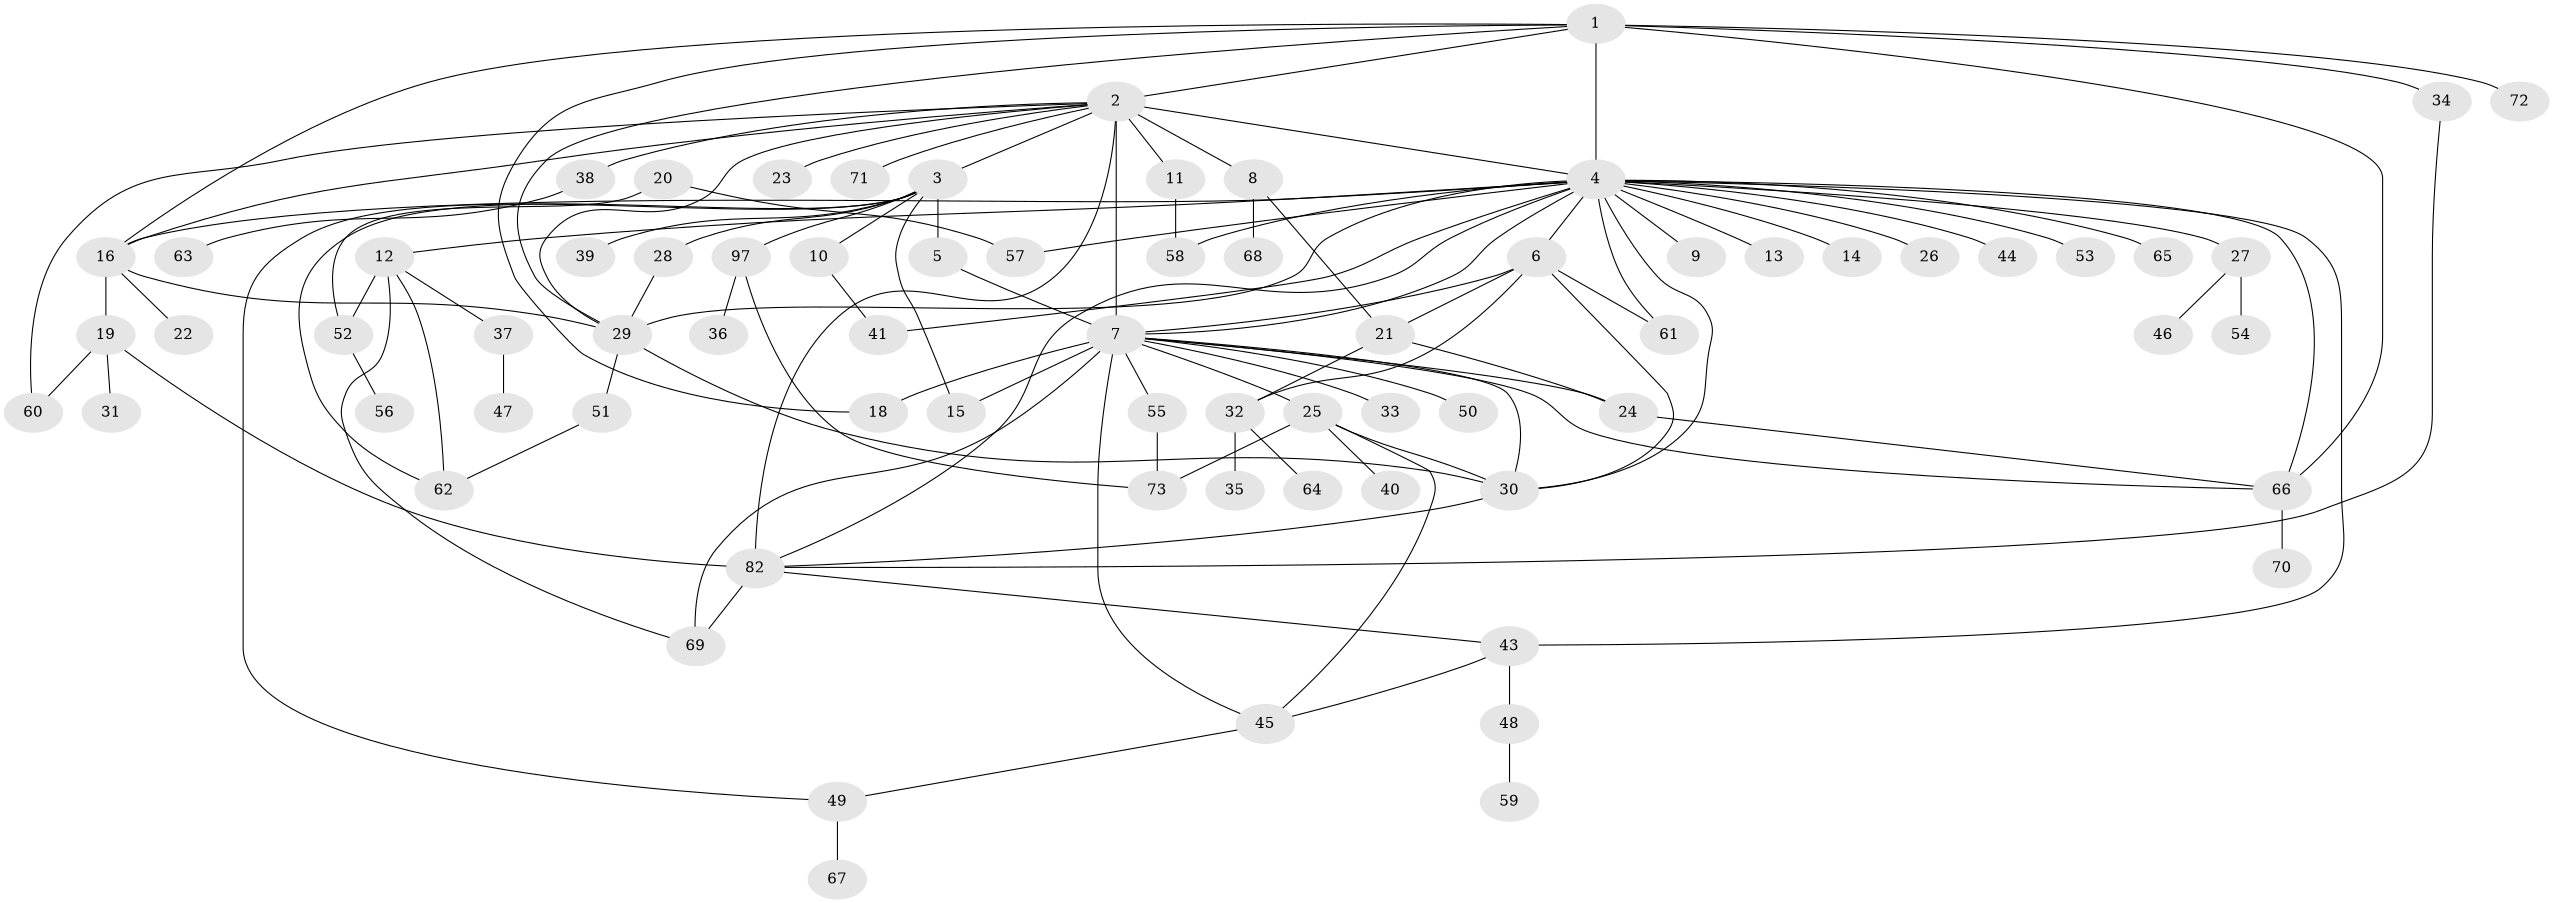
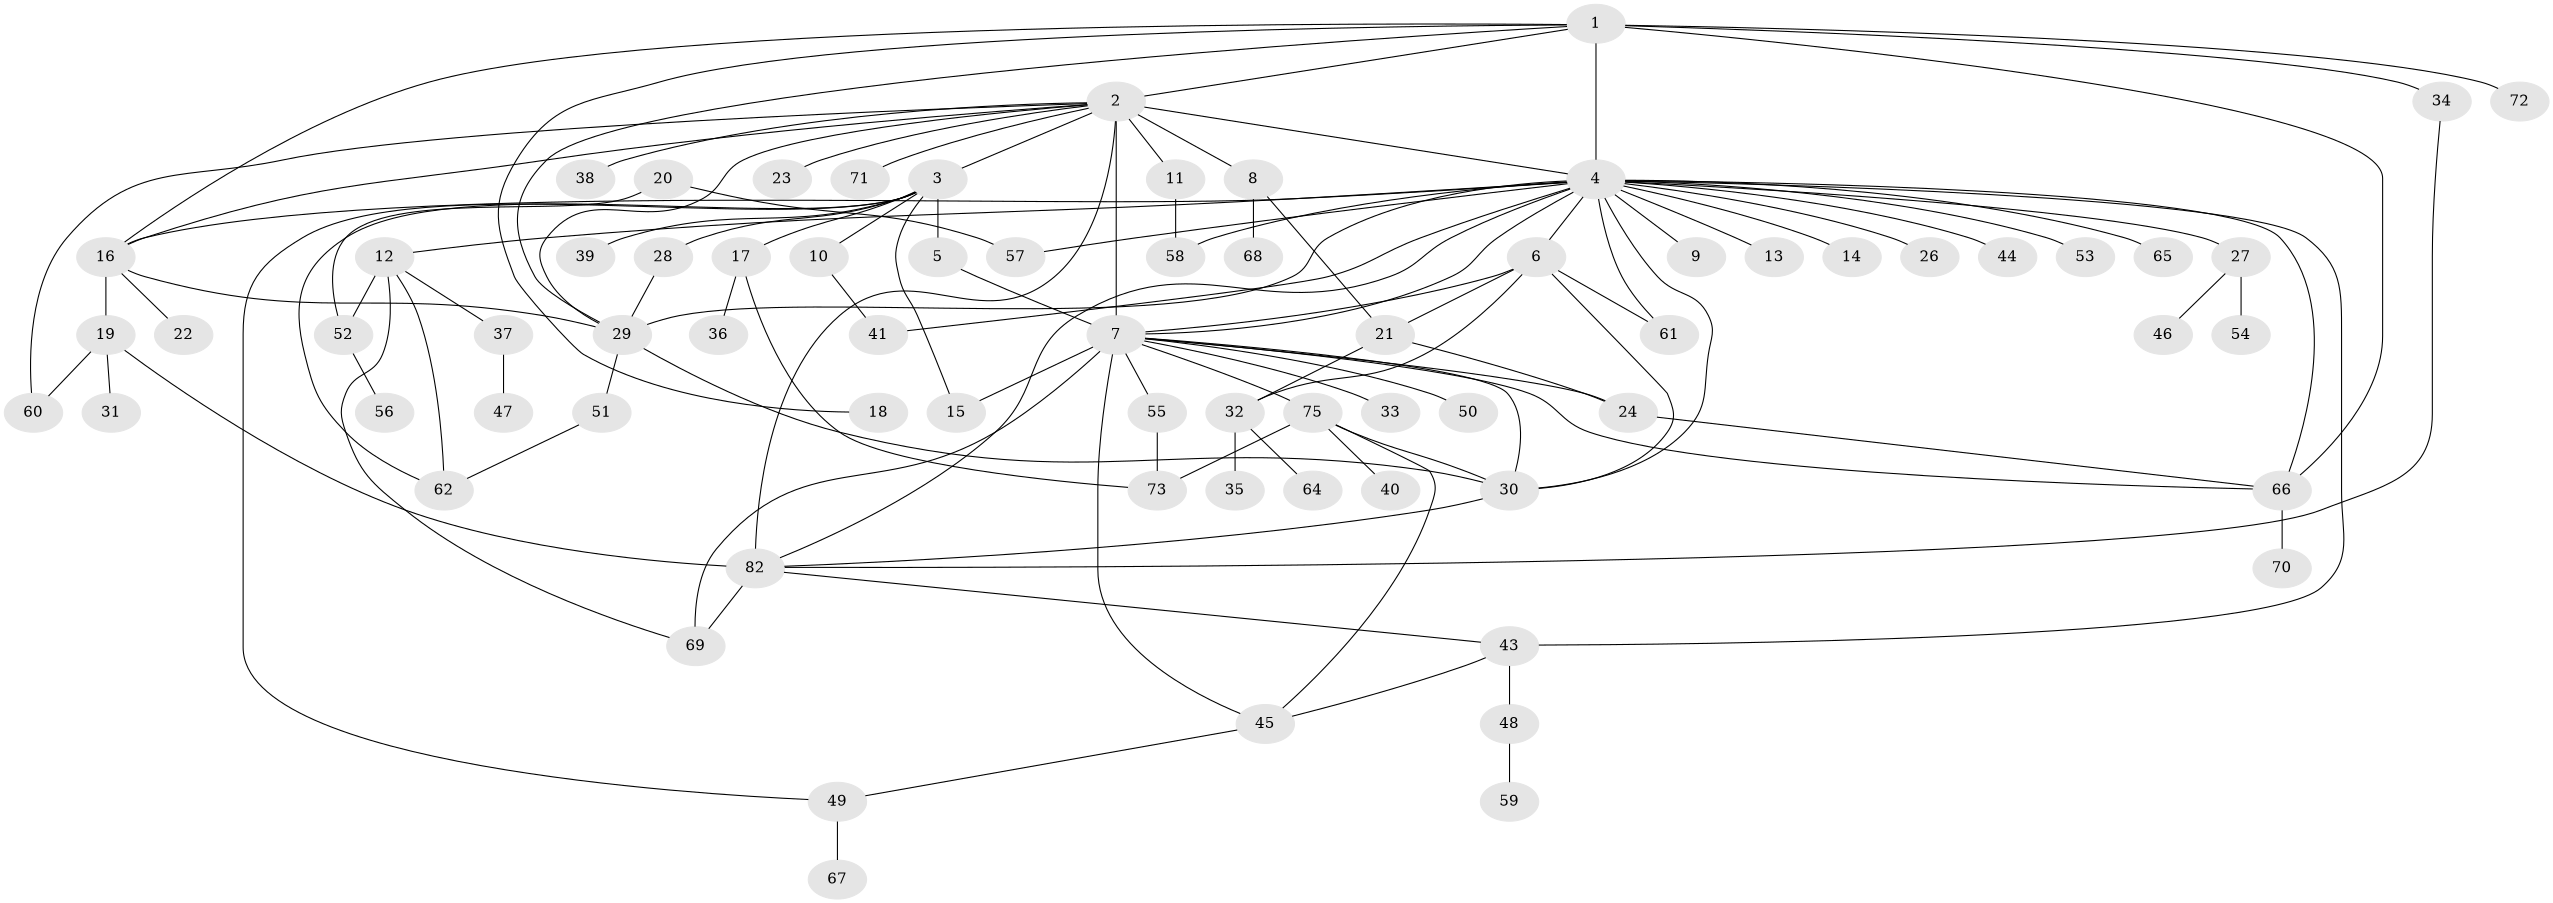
(184, 257) -> none
(741, 257) -> (741, 257)
(994, 368) -> none
(1313, 413) -> (1313, 413)
